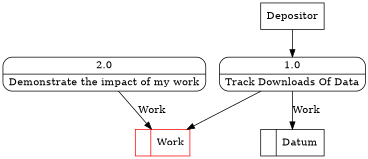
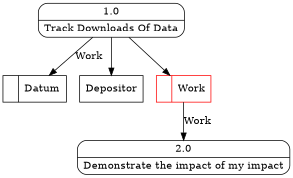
(292, 40) -> (111, 53)
(104, 82) -> (184, 166)
(133, 107) -> (184, 118)
